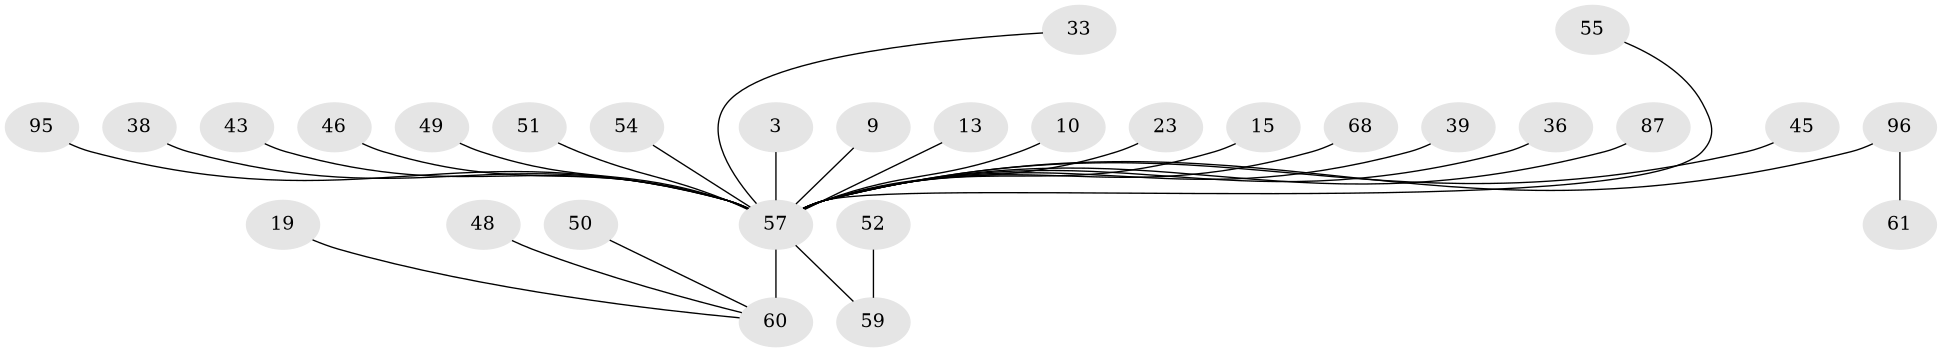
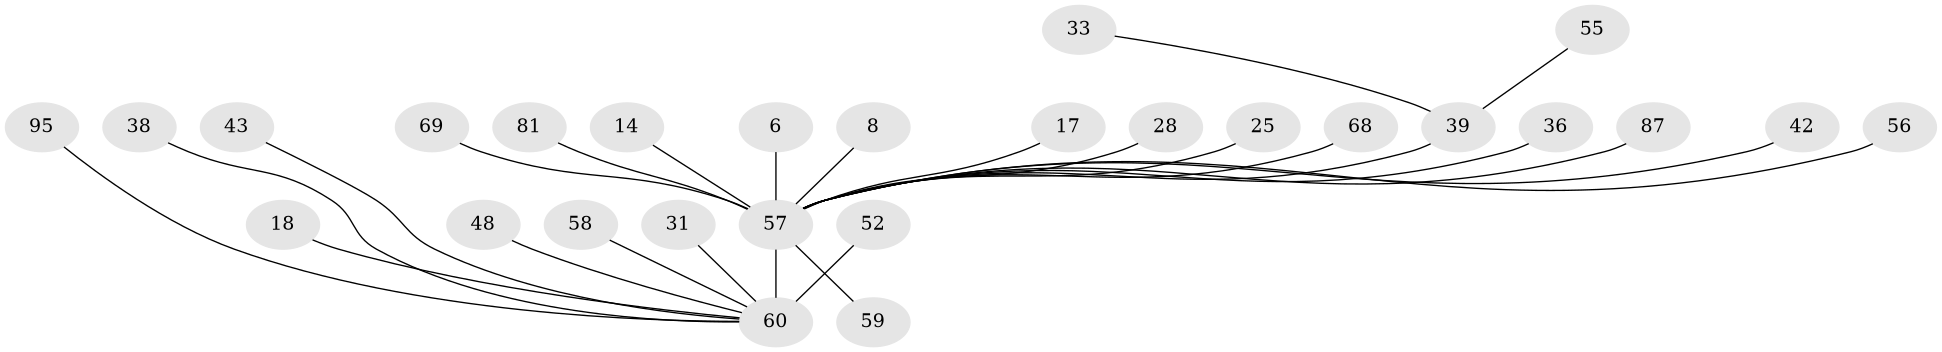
(824, 60) -> (1275, 66)
(334, 127) -> none
(432, 127) -> (432, 127)
(529, 127) -> (529, 127)
(627, 127) -> (627, 127)
(776, 127) -> (776, 127)
(873, 127) -> (873, 127)
(971, 127) -> none
(1068, 127) -> (1068, 127)
(1166, 127) -> (1166, 127)
(1263, 127) -> (1263, 127)
(1802, 127) -> (1802, 127)
(1900, 127) -> (1900, 127)
(458, 176) -> (481, 290)
(506, 176) -> (487, 270)
(289, 180) -> (385, 289)
(1331, 193) -> (1525, 79)
(283, 225) -> (283, 225)
(581, 225) -> (581, 225)
none -> (678, 225)
(1900, 225) -> none
(873, 274) -> (831, 268)
